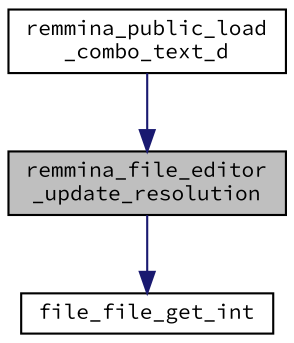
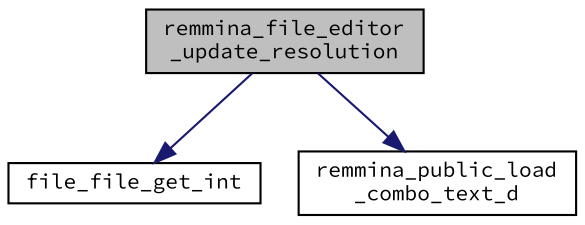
(147, 101) -> (353, 105)
